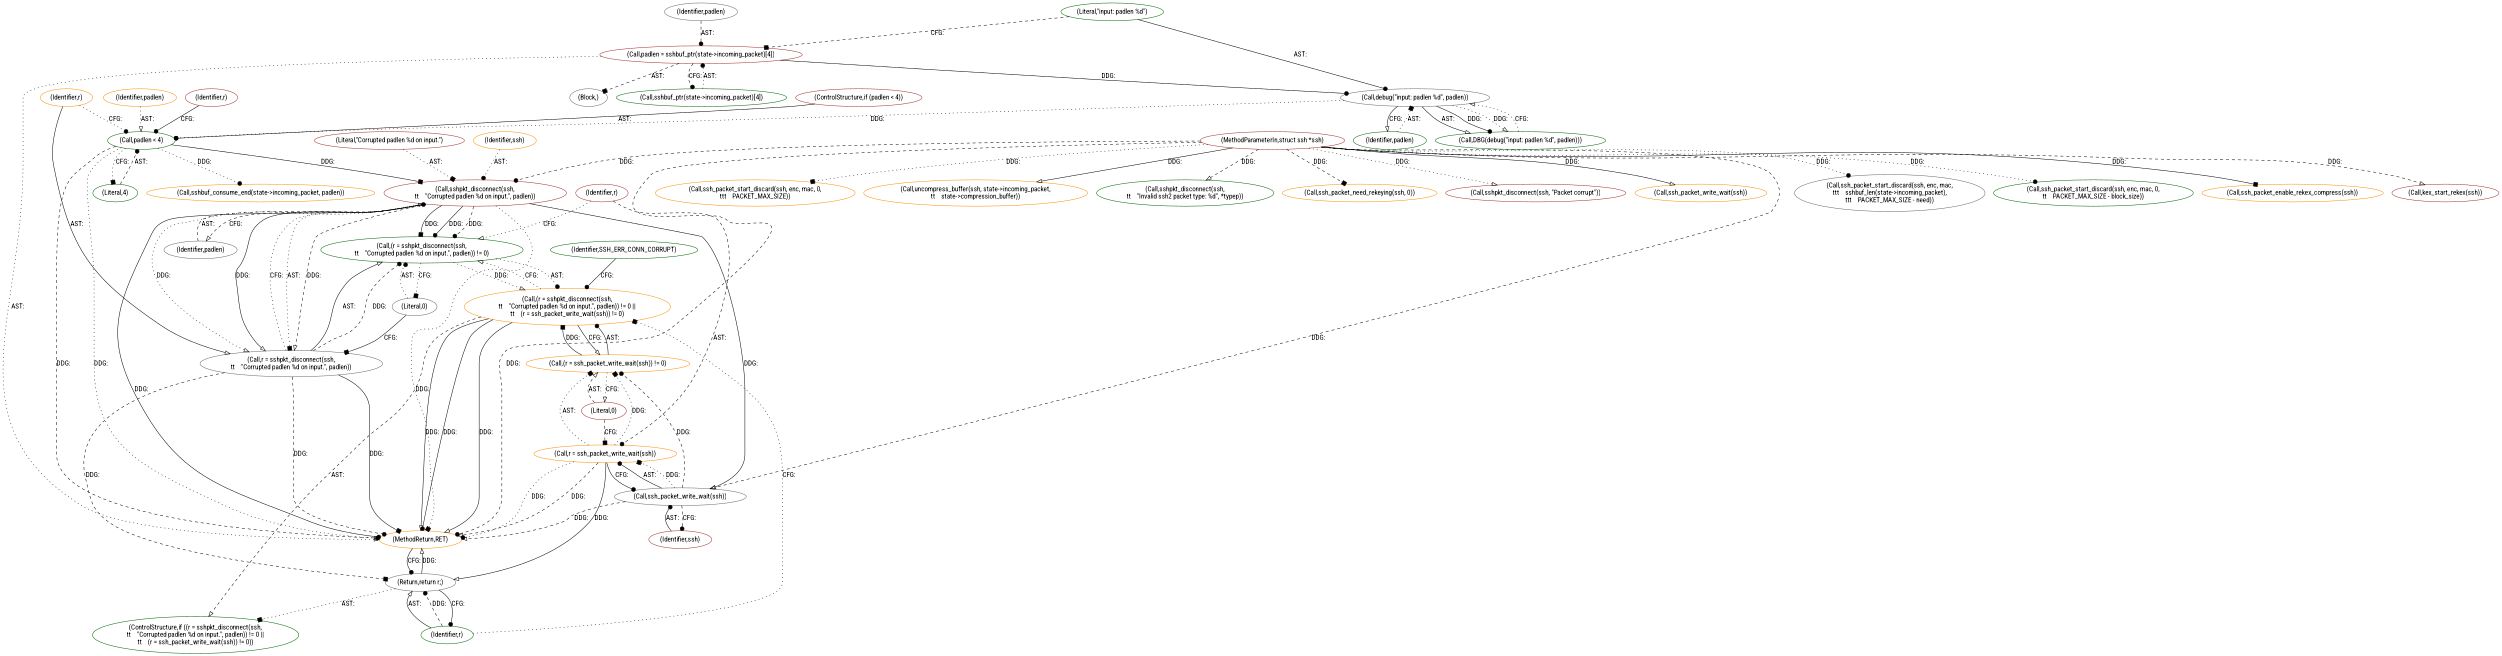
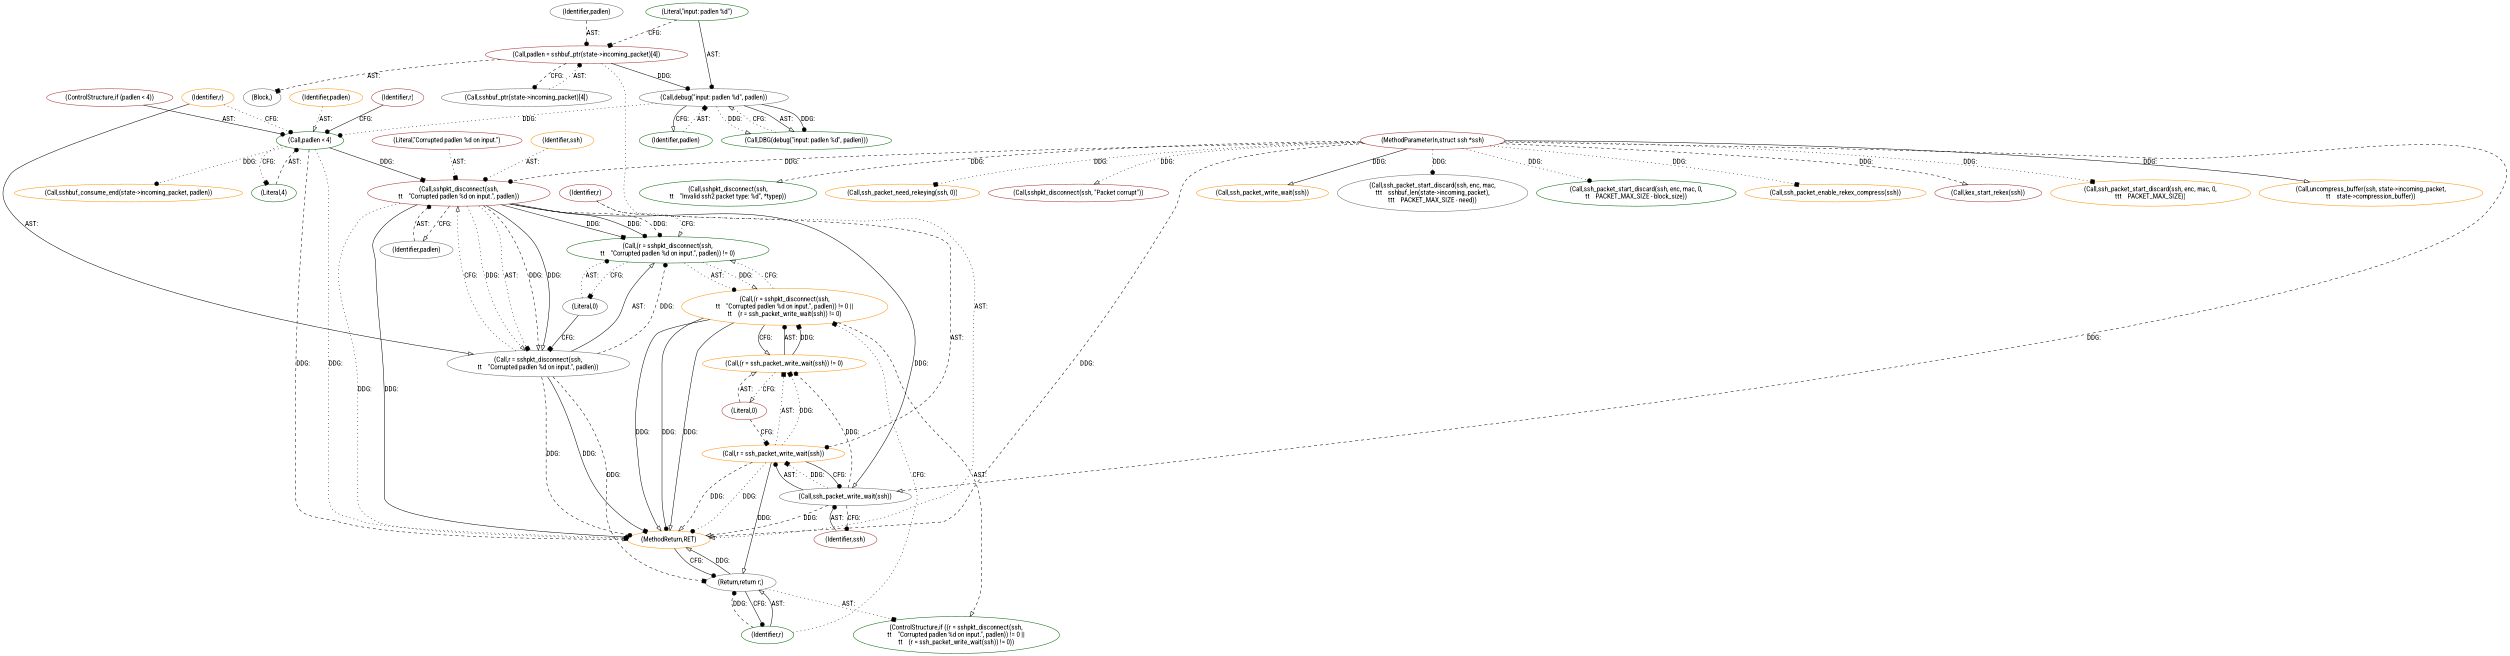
(702, 98) -> (526, 98)
(1788, 153) -> (1642, 162)
(1314, 165) -> (1149, 154)
(668, 216) -> (1061, 376)
(624, 250) -> none
